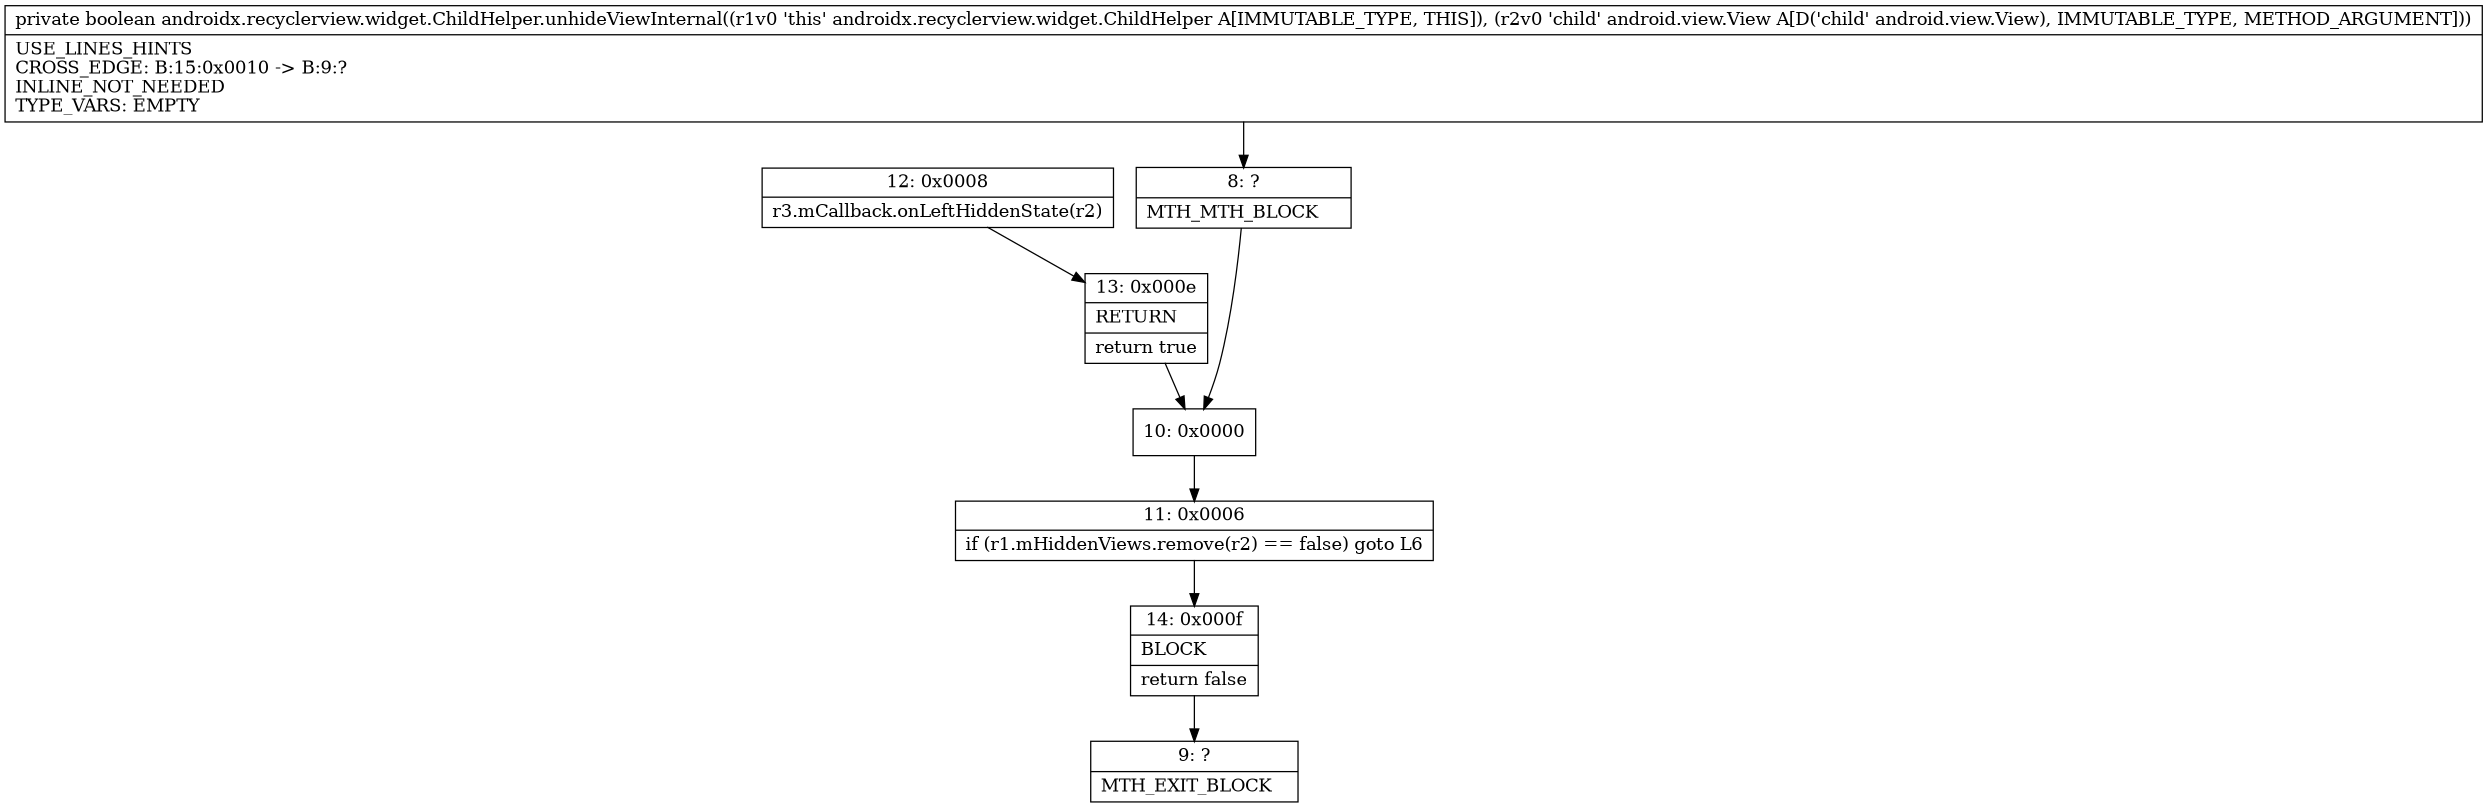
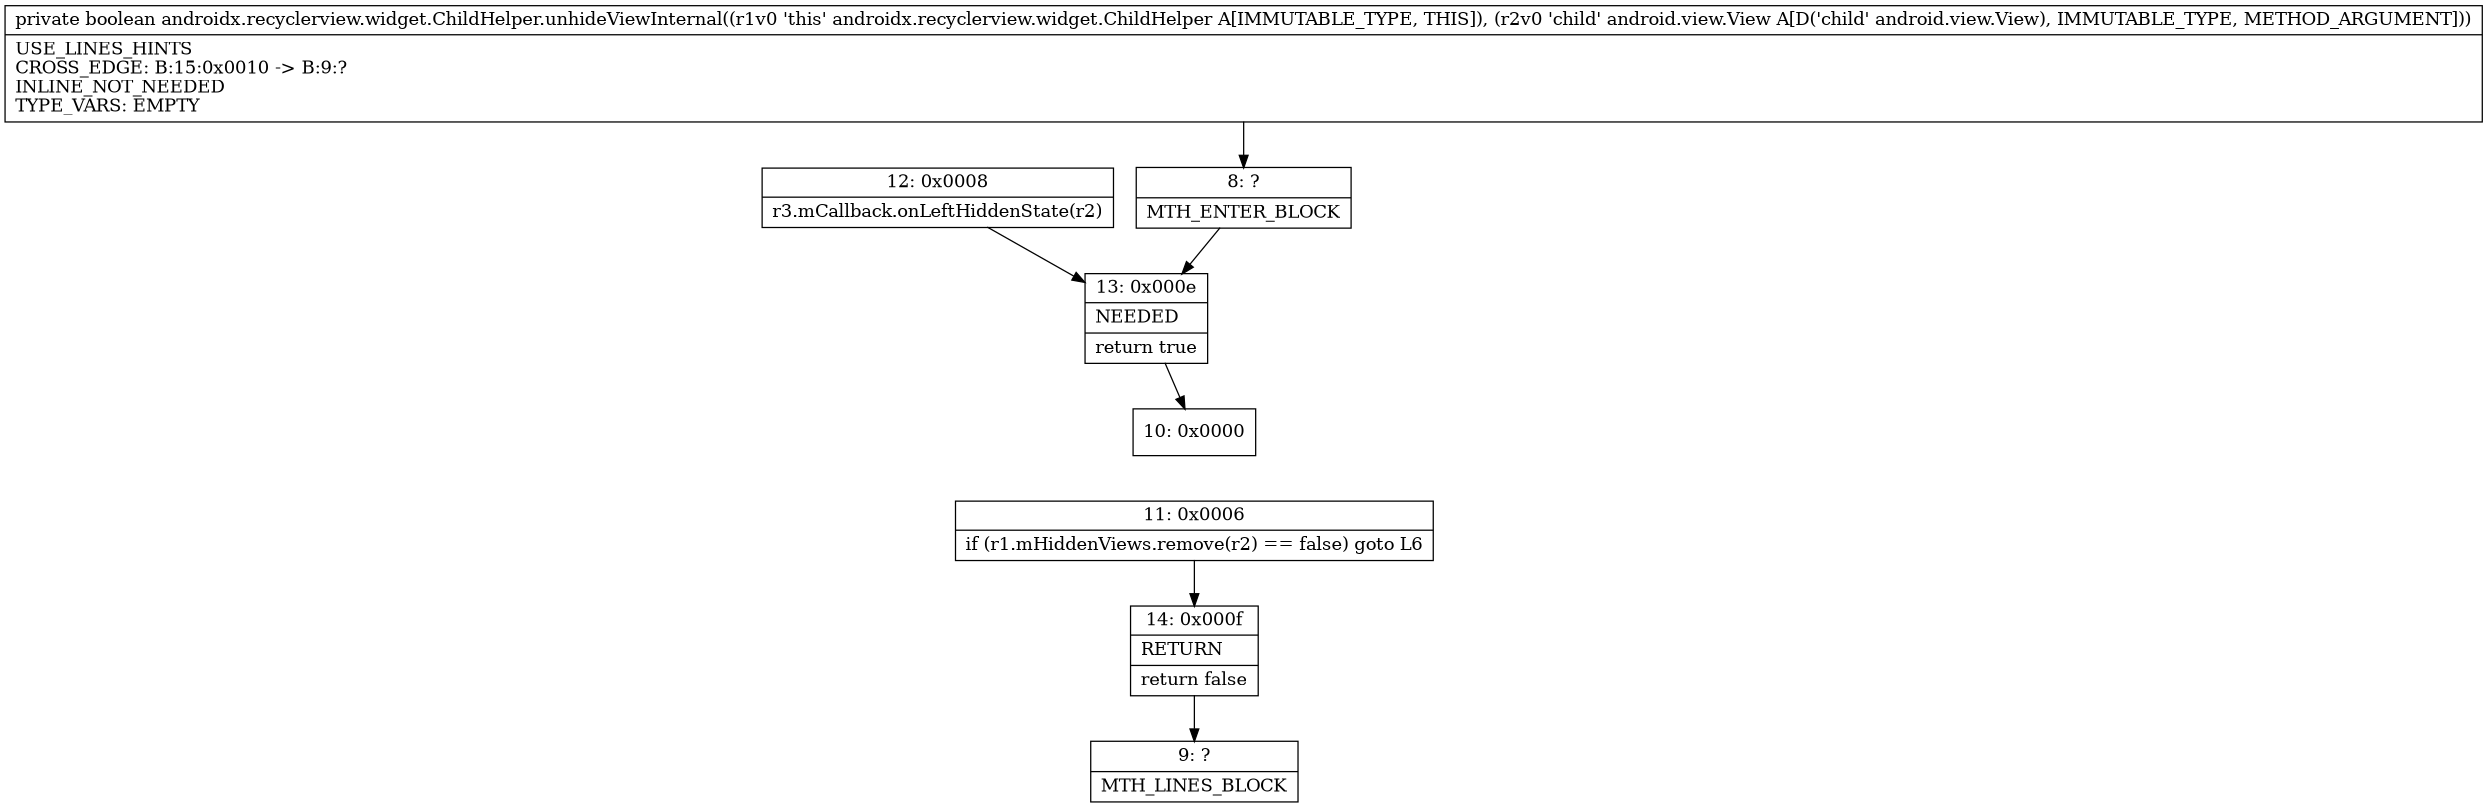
(1232, 212) -> (1244, 212)
(1230, 314) -> (1205, 246)
(1136, 317) -> (1138, 317)
(1194, 472) -> none
(1174, 650) -> (1182, 650)
(1187, 786) -> (1194, 786)
